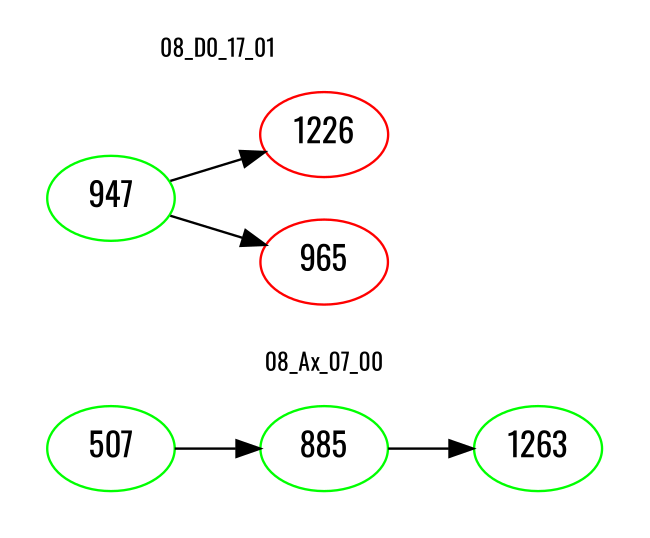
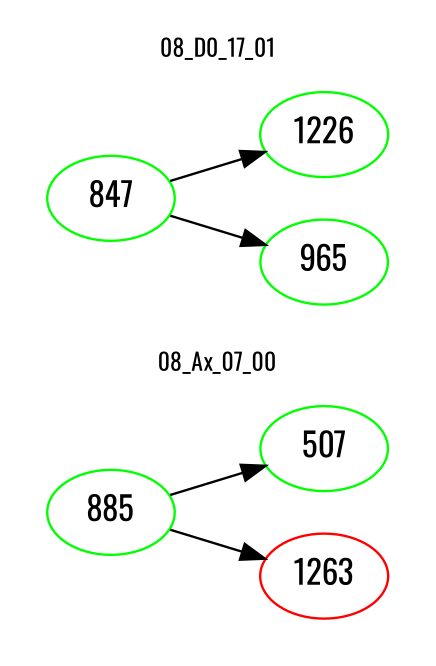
(324, 135) -> (324, 135)
(111, 198) -> (111, 198)
(324, 262) -> (324, 262)
(205, 449) -> (206, 484)
(538, 449) -> (324, 576)
